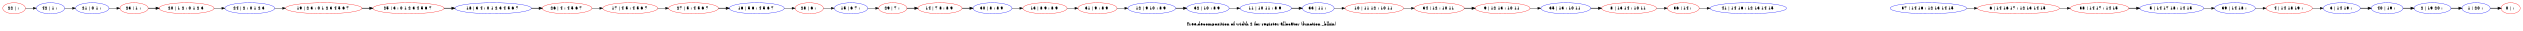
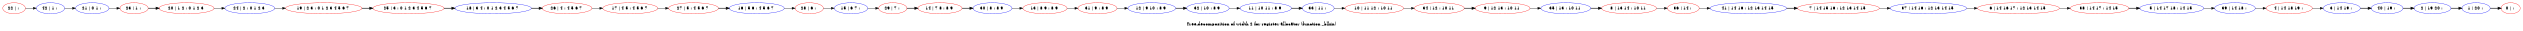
none -> (1838, 8)
